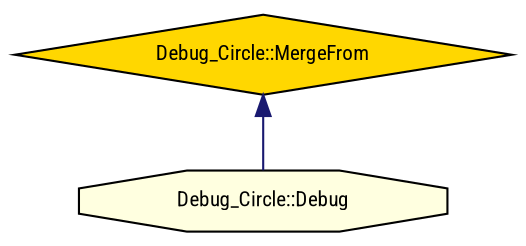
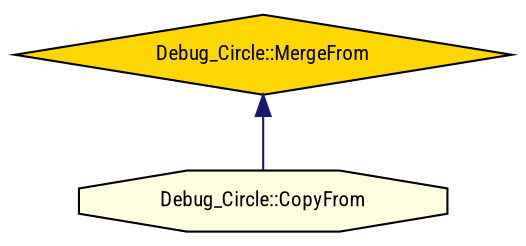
(263, 201) -> (263, 201)
